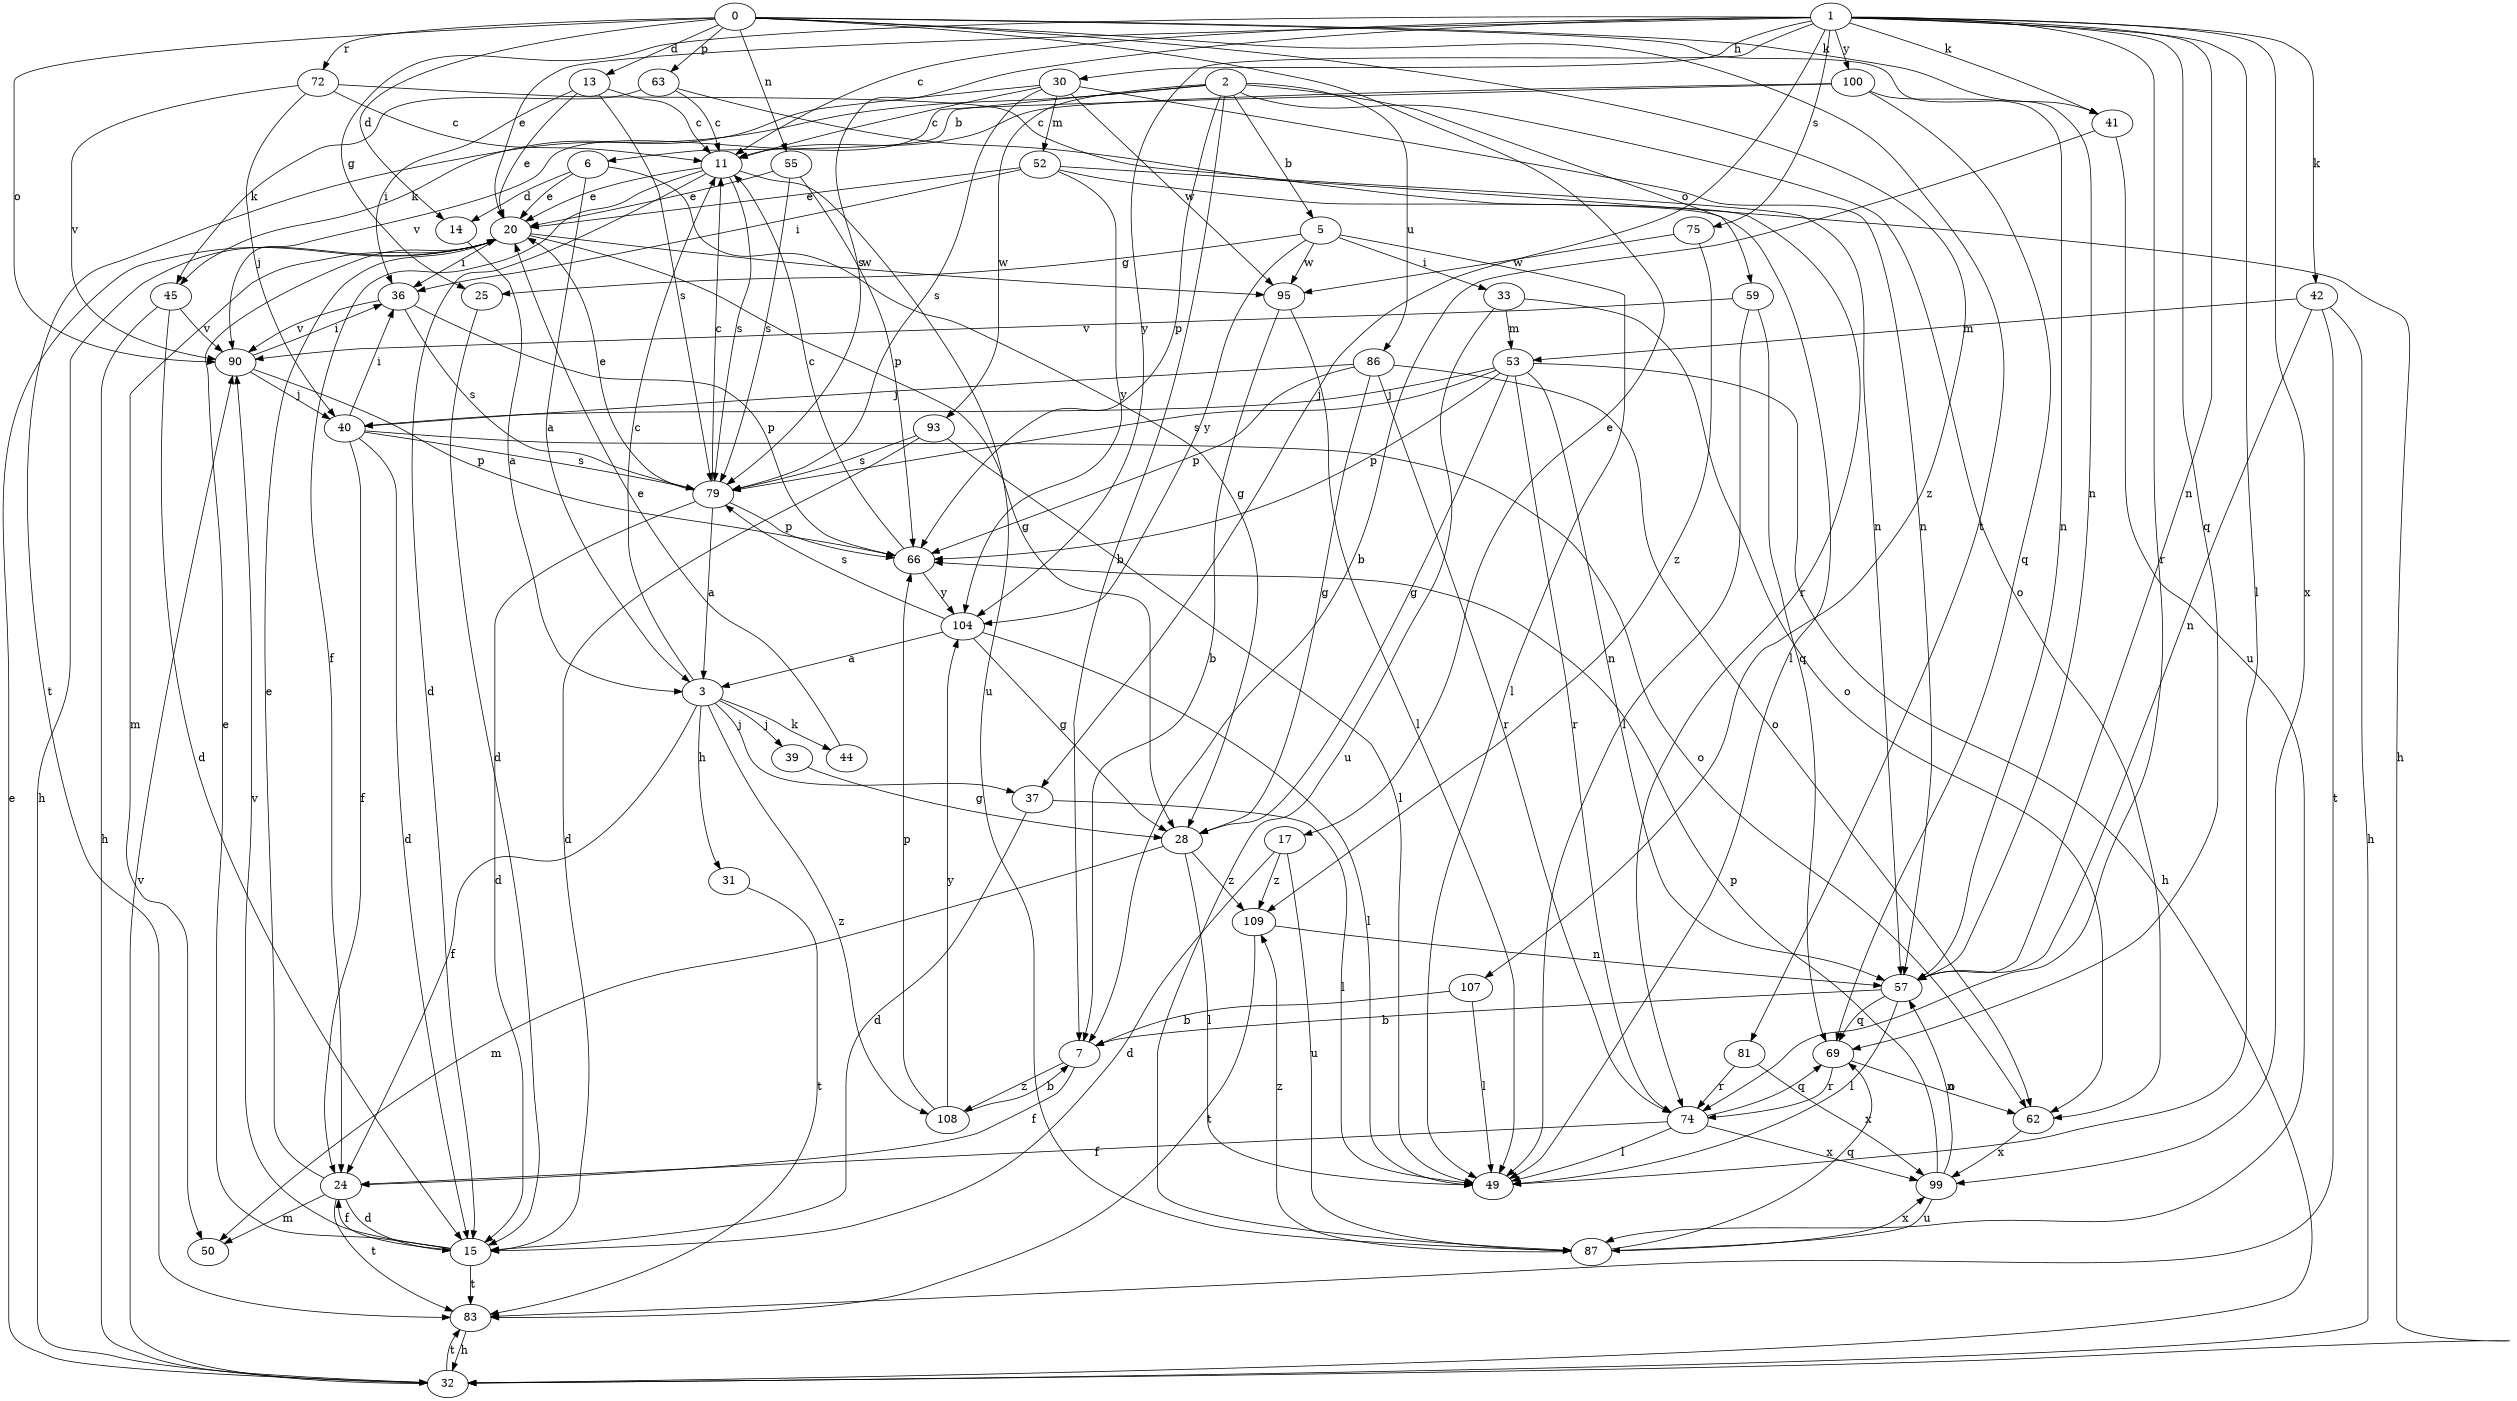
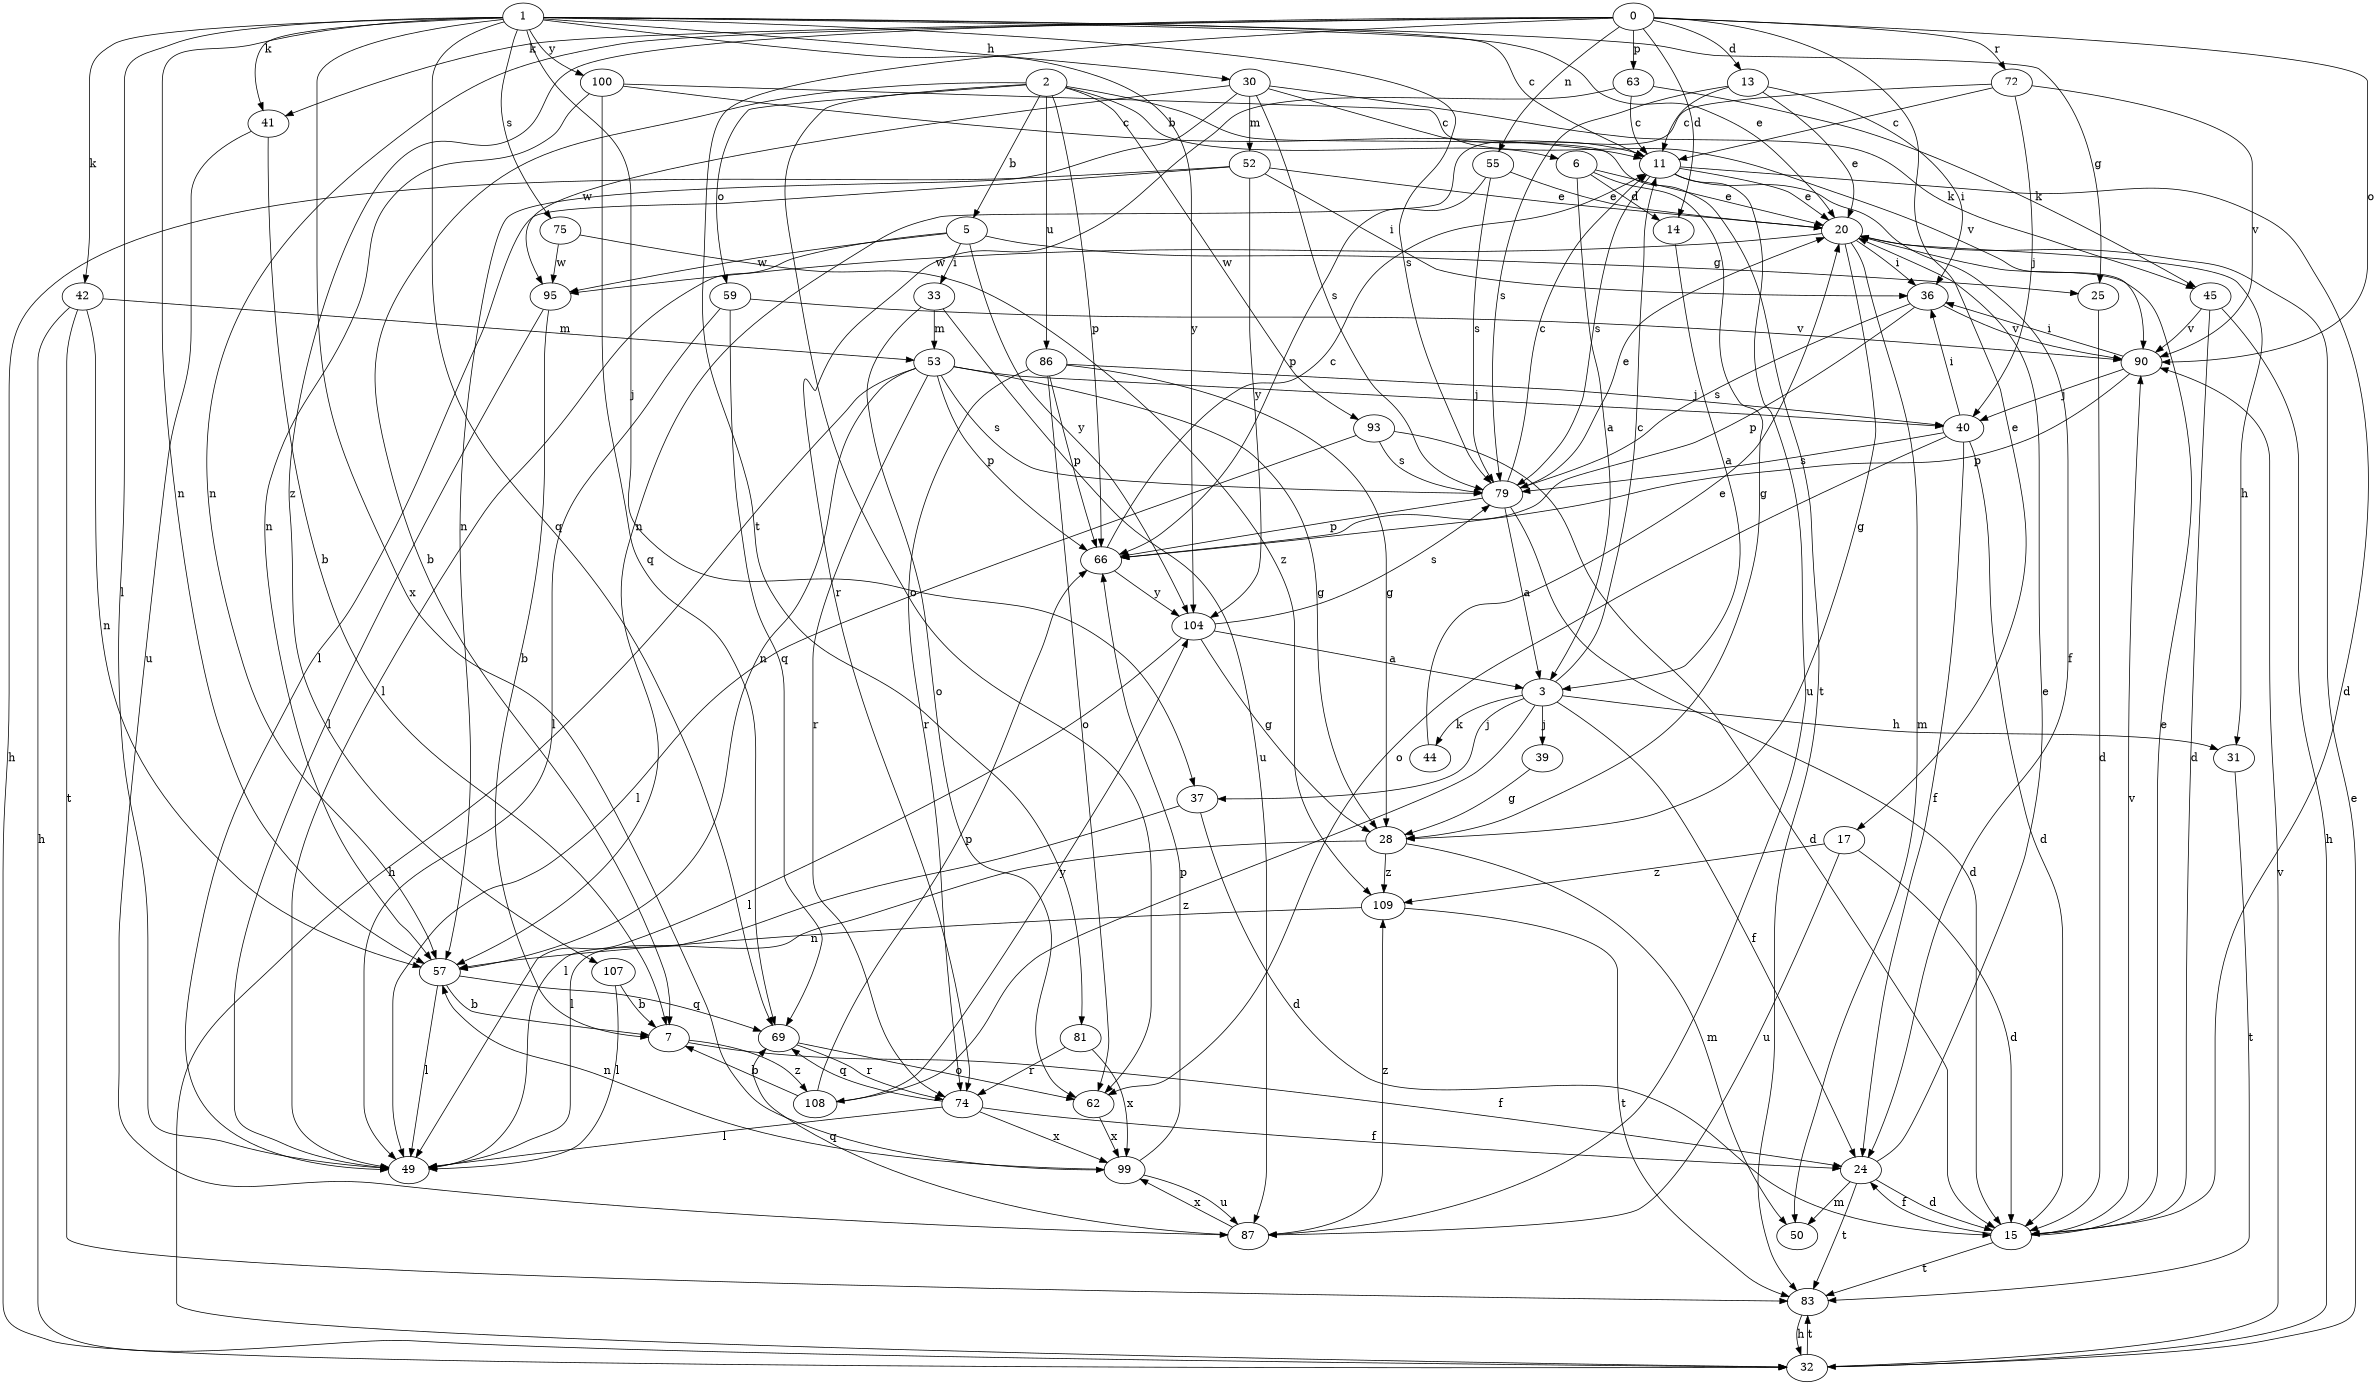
(2156, 523) -> none
(38, 804) -> (2258, 318)
